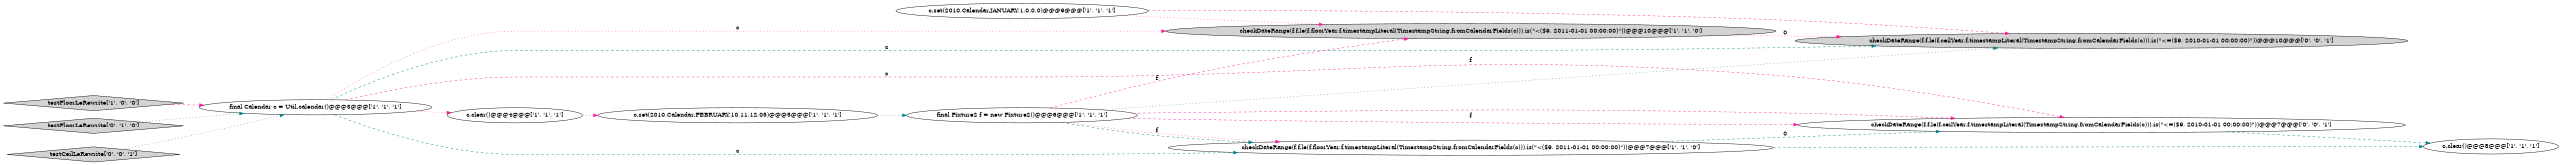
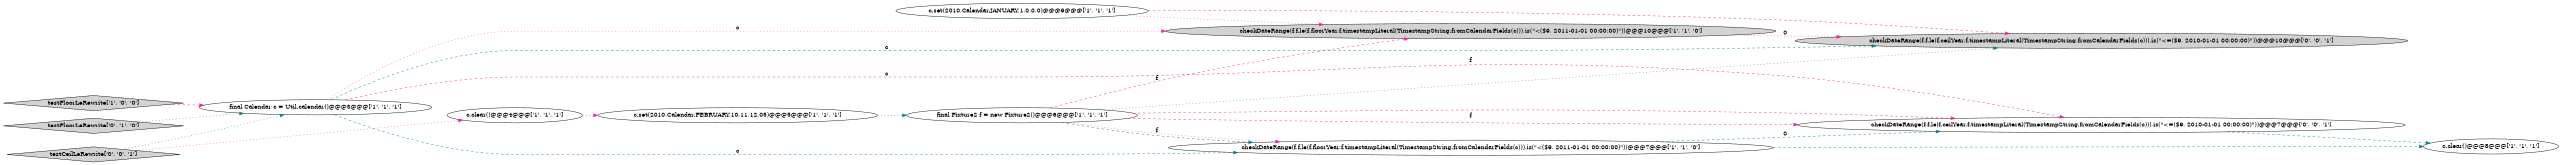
(431, 112) -> (297, 136)
